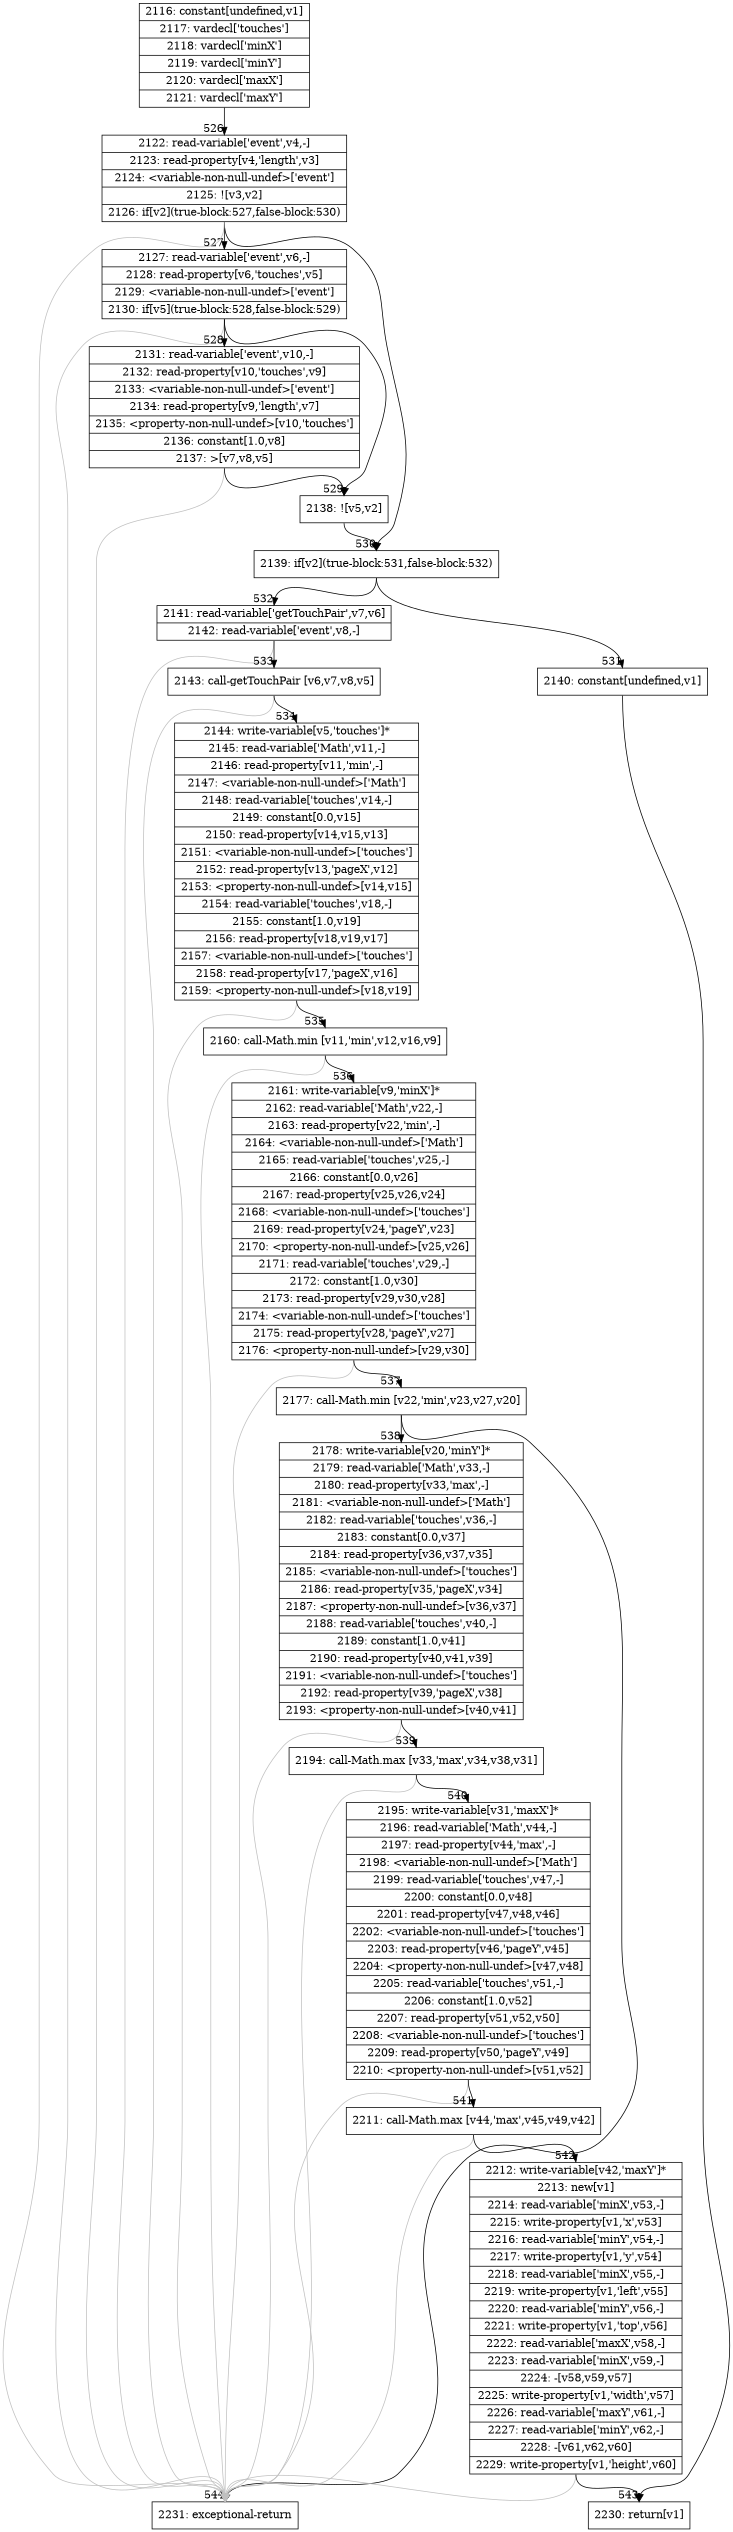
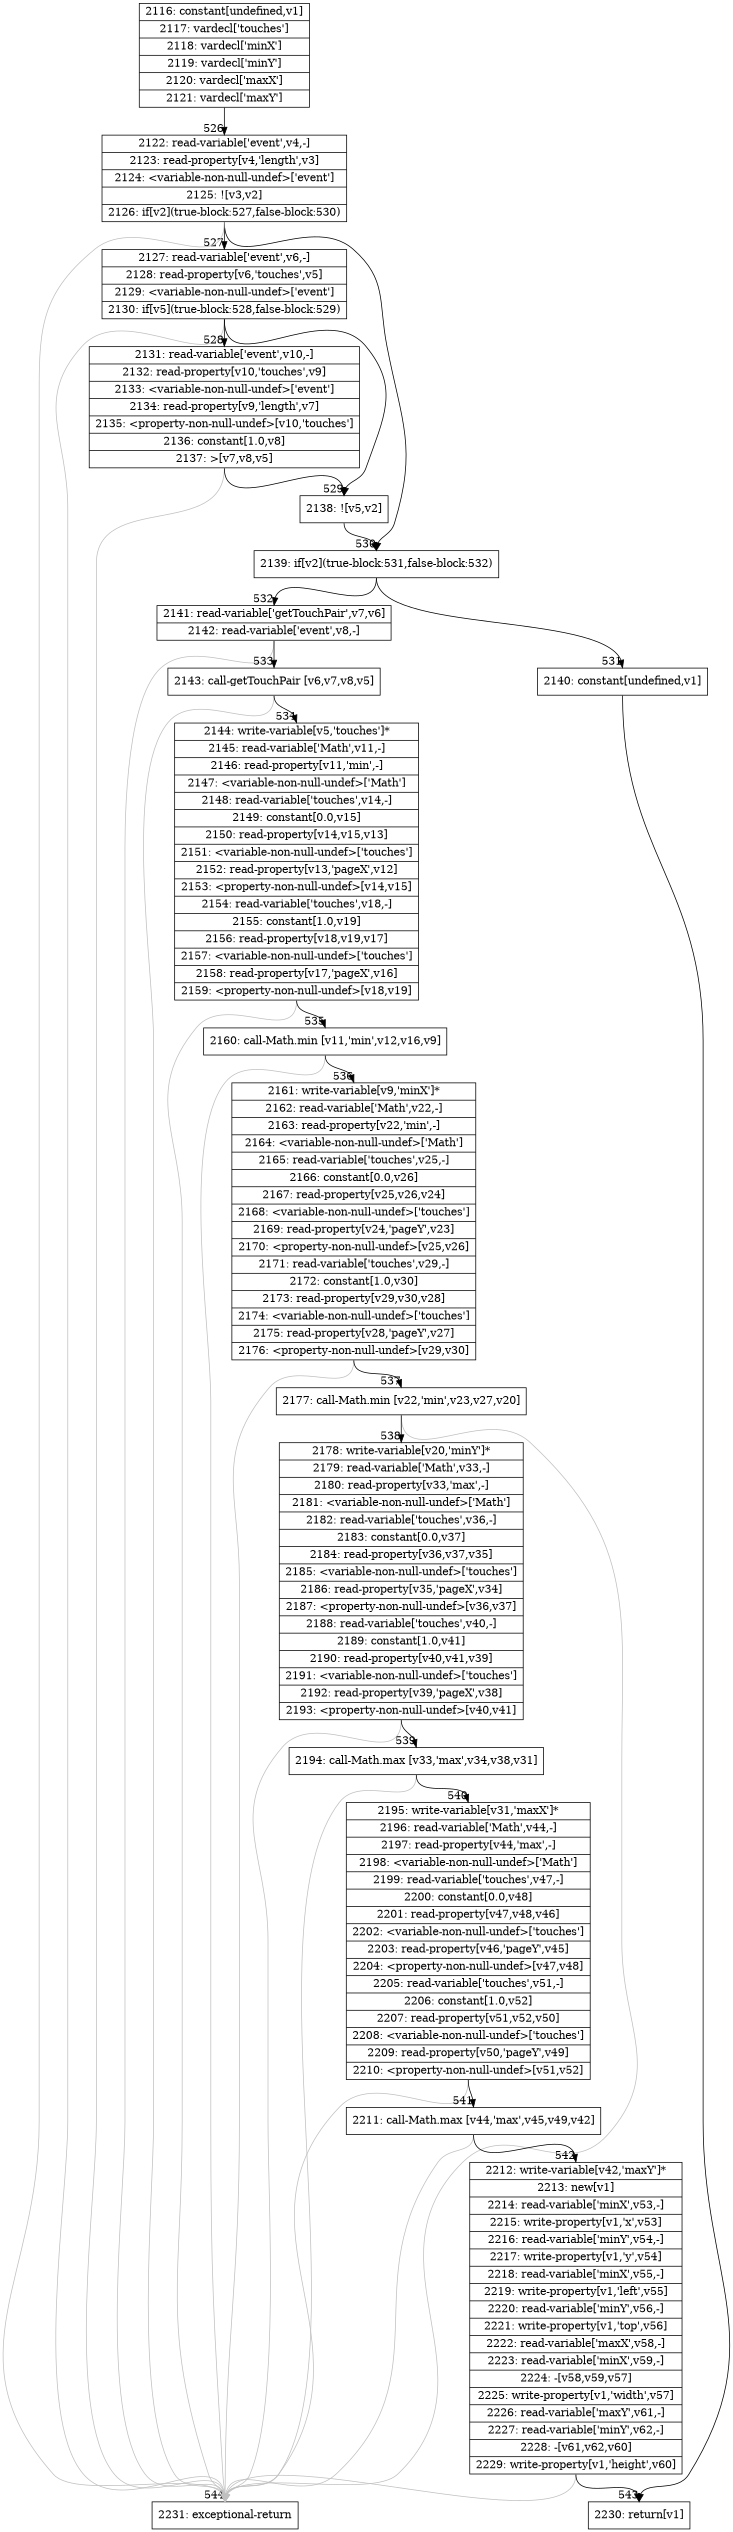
(635, 2037) -> (635, 2037)
